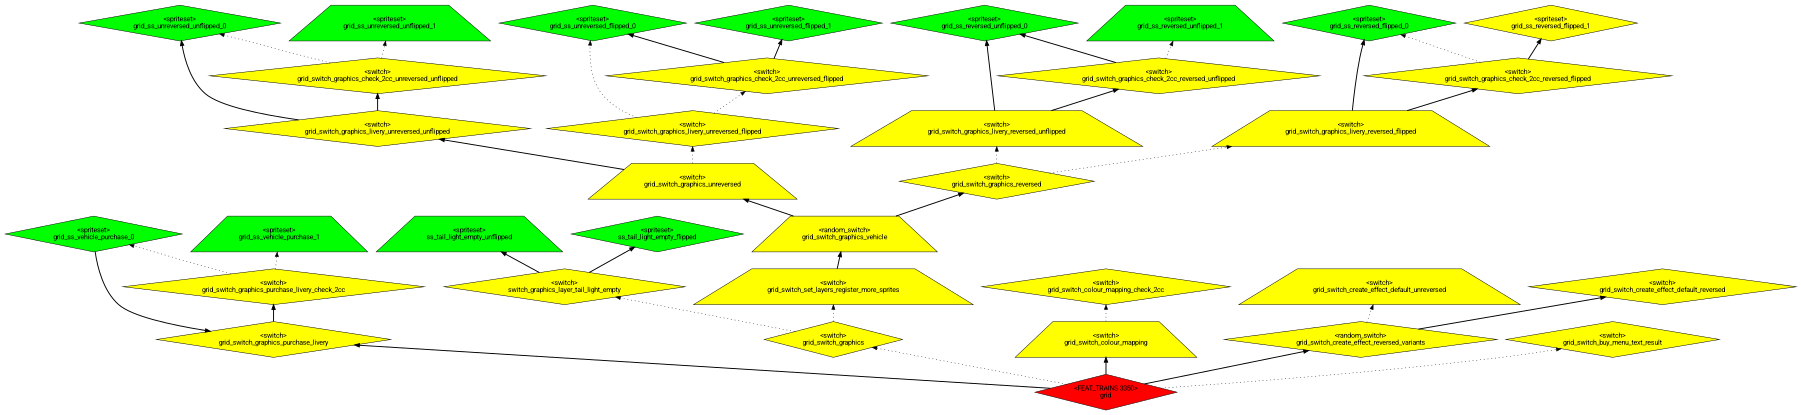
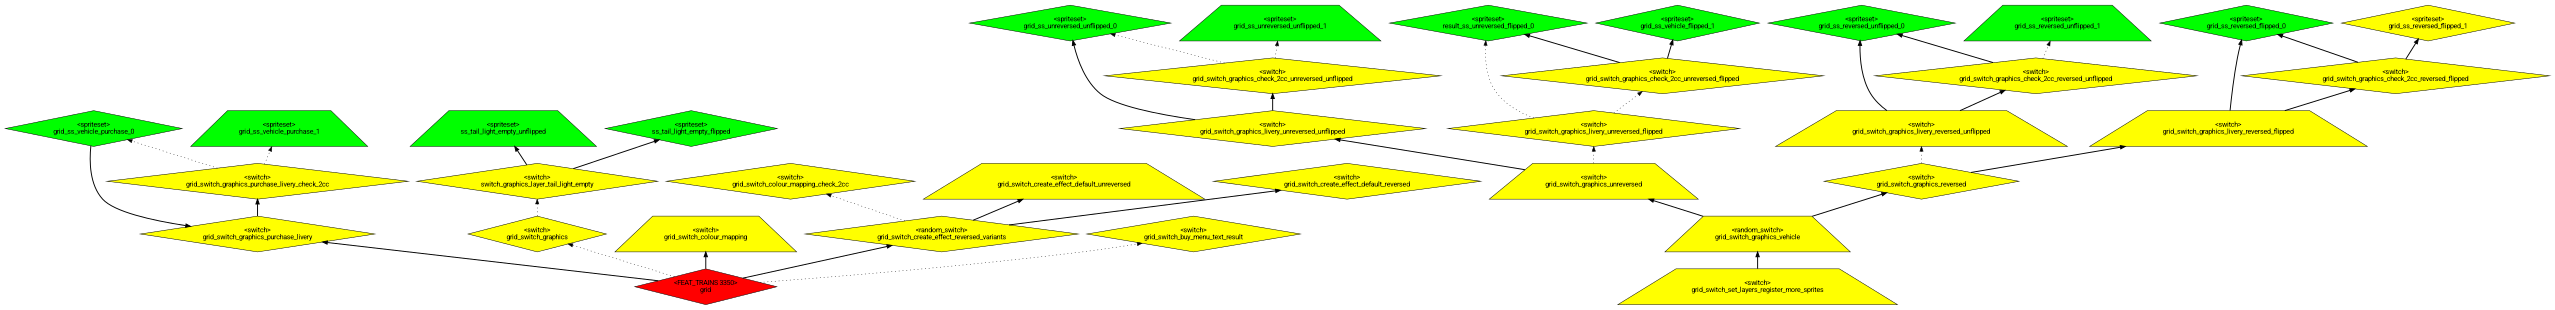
(593, 23) -> (1488, 23)
(789, 23) -> (1678, 23)
(1443, 49) -> (2320, 49)
(1138, 160) -> (2046, 160)
(833, 315) -> none
(1106, 315) -> (868, 208)
(1369, 316) -> (996, 211)
